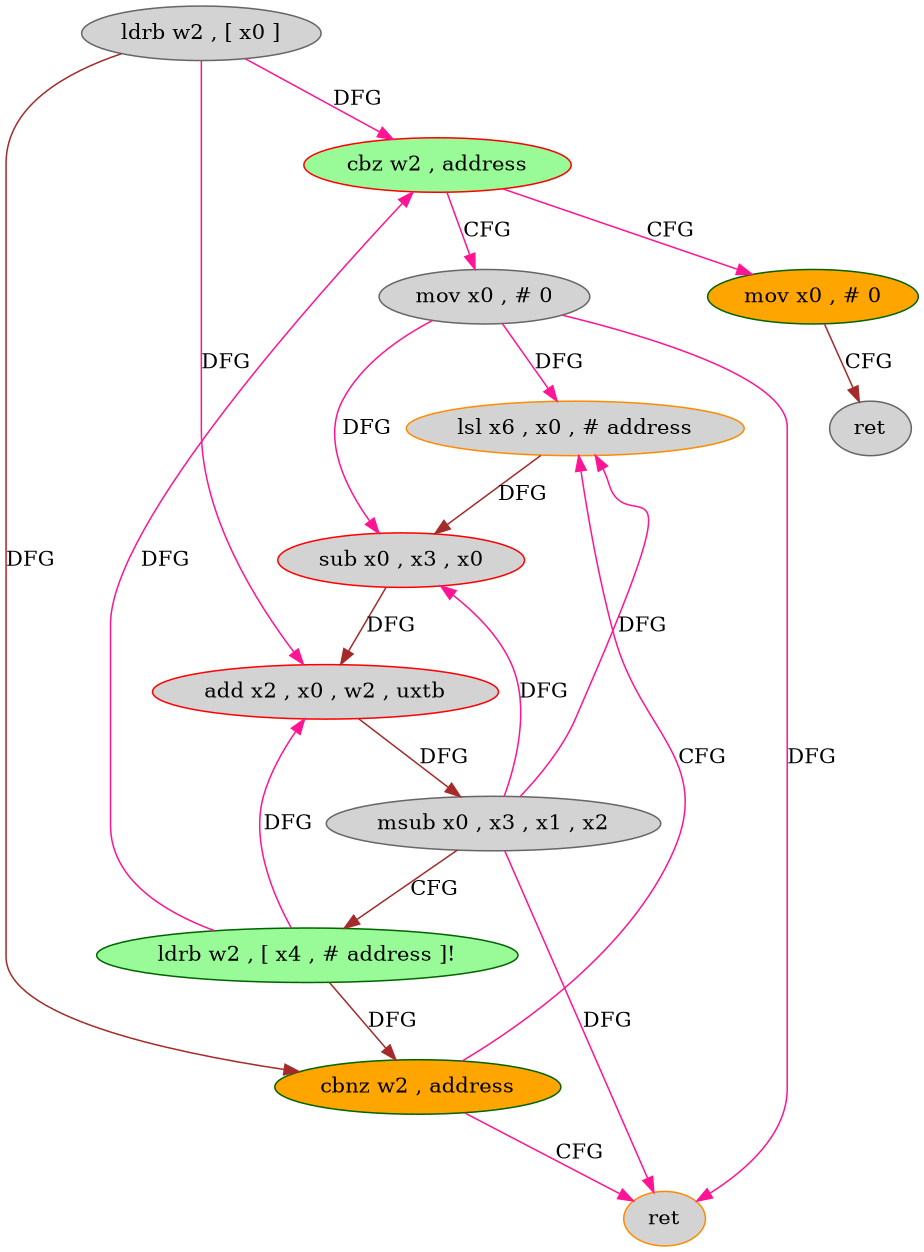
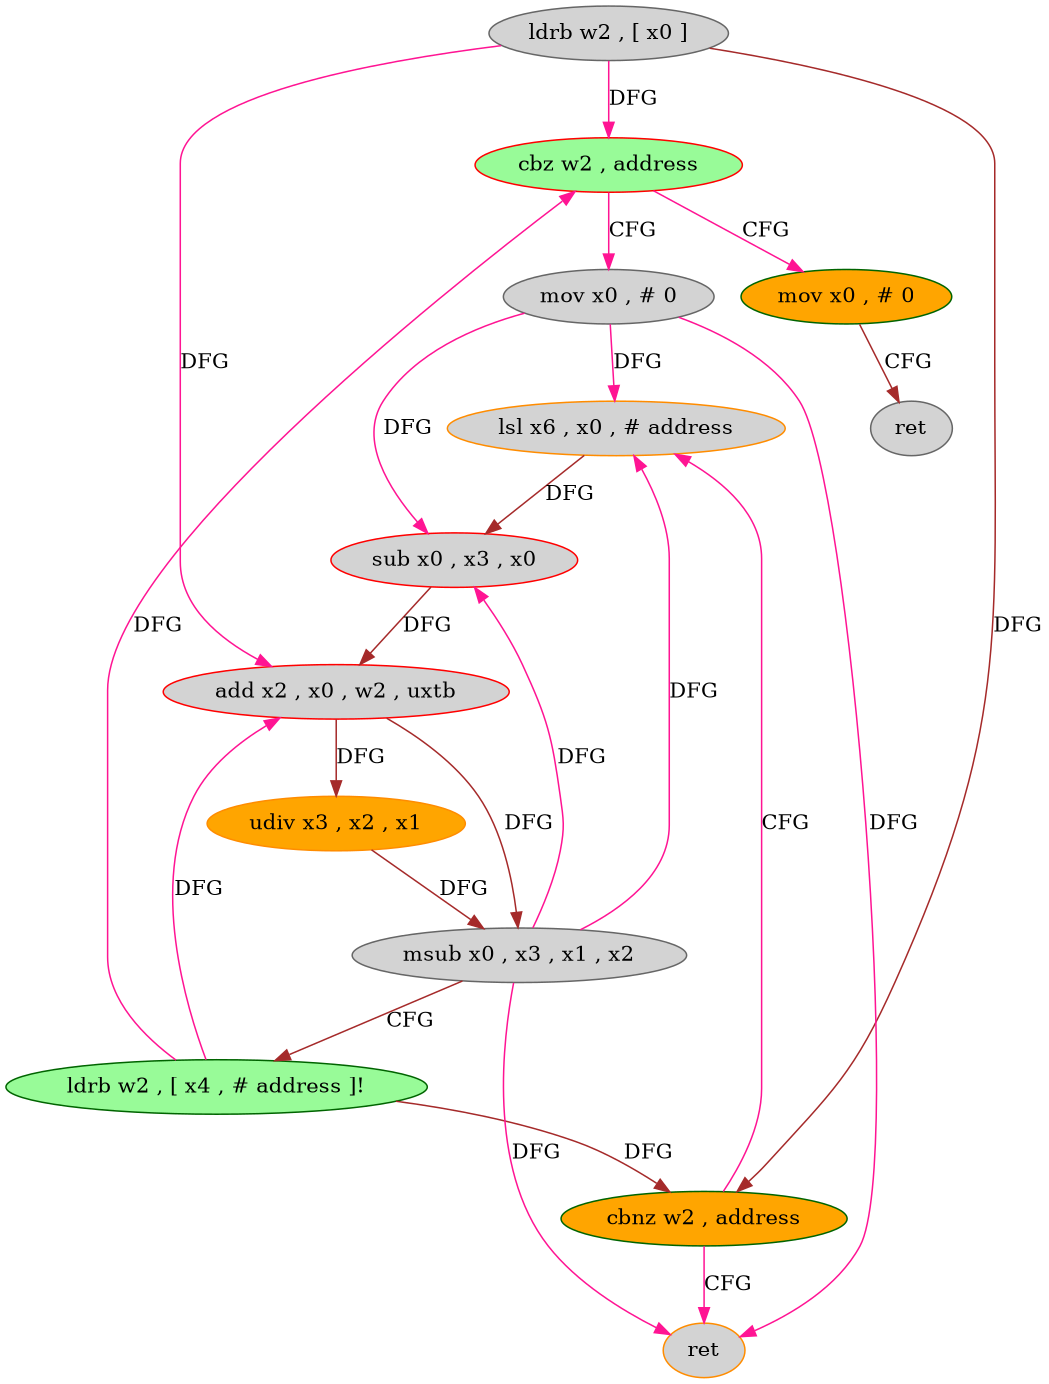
none -> (336, 824)
